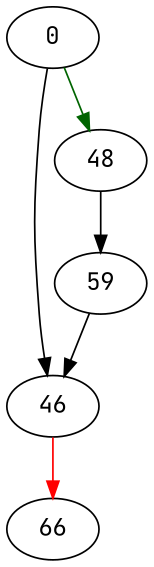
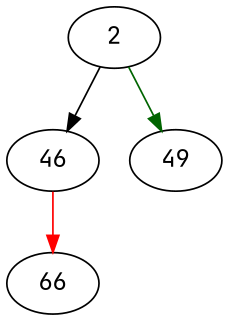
(53, 38) -> (114, 38)
(101, 160) -> (176, 160)
(101, 283) -> none
